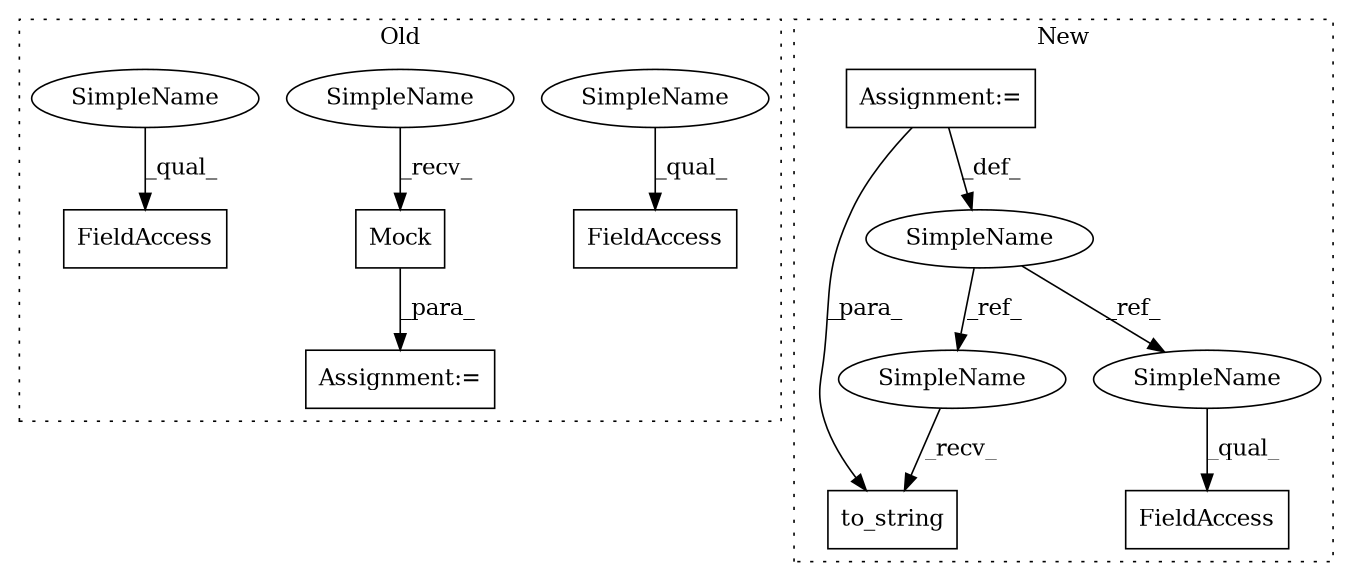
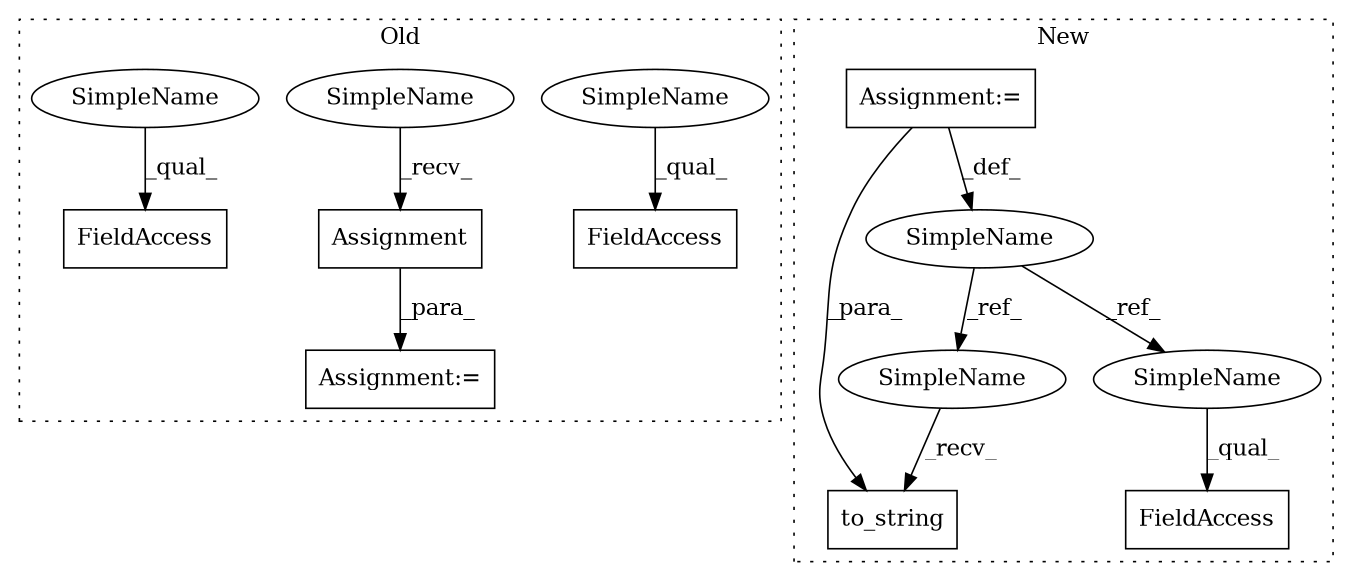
(400, 239) -> (400, 239)
